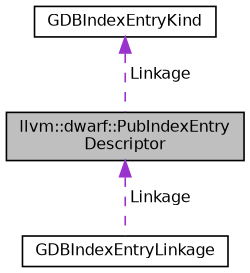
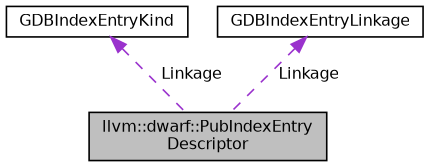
(125, 206) -> (263, 80)
